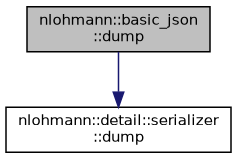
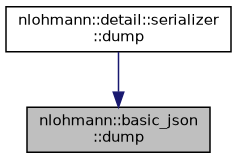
(118, 72) -> (118, 72)
